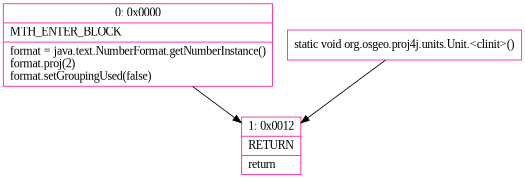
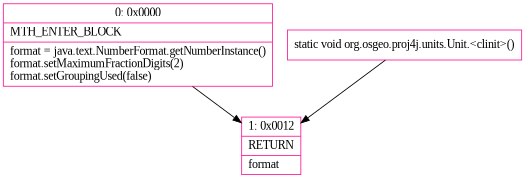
(43, 64) -> (97, 64)
(262, 165) -> (264, 165)
